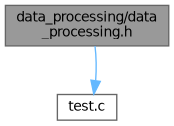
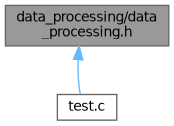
(96, 63) -> (78, 77)
